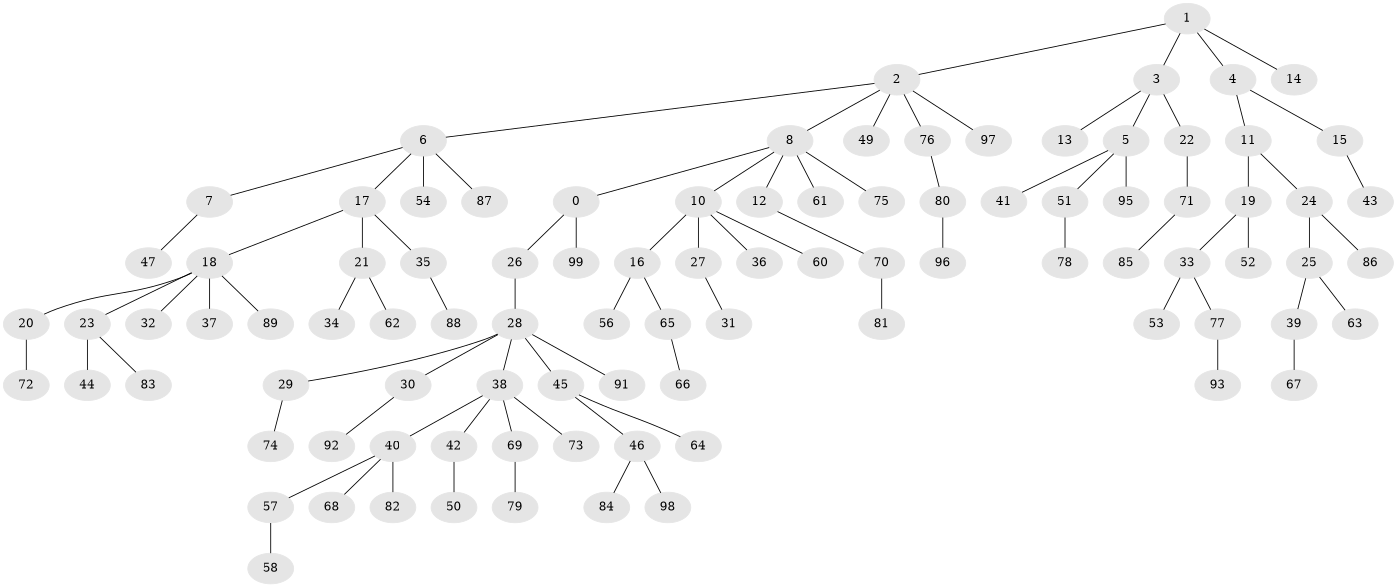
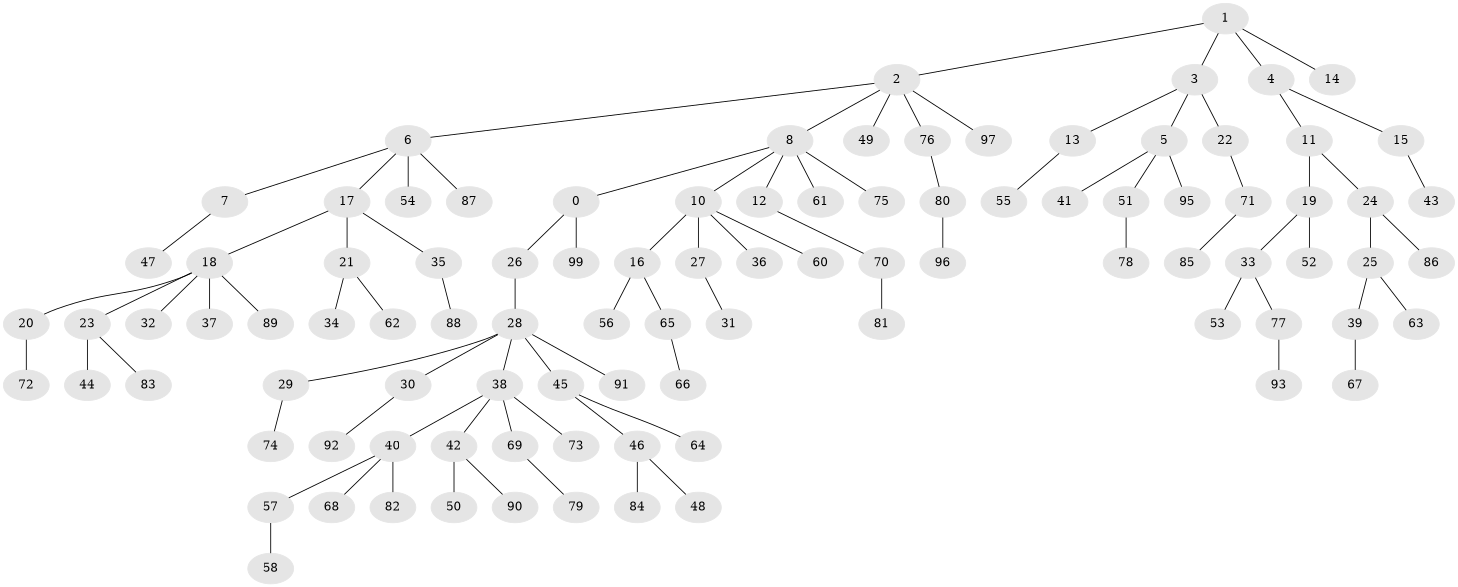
none -> (1004, 202)
none -> (515, 507)
(668, 507) -> (698, 507)
